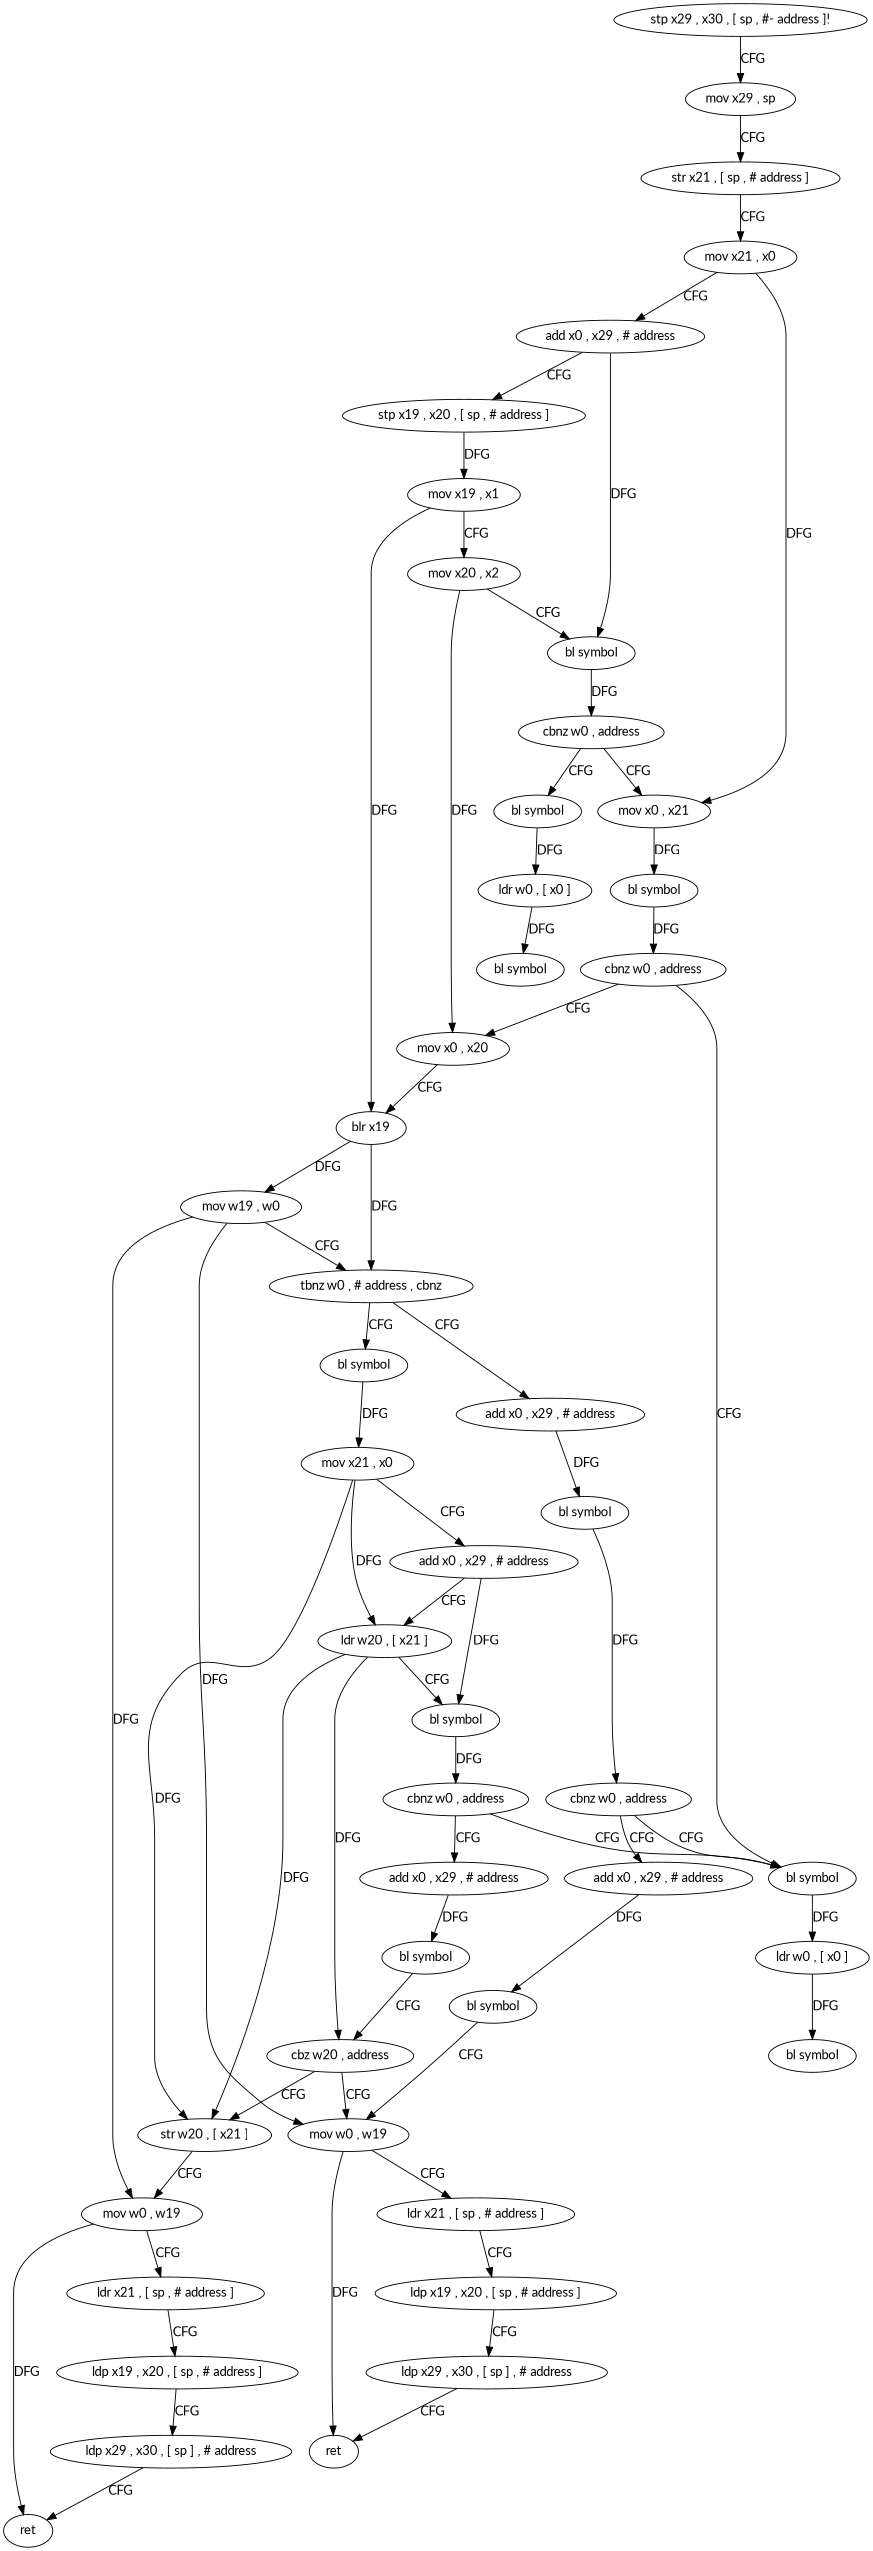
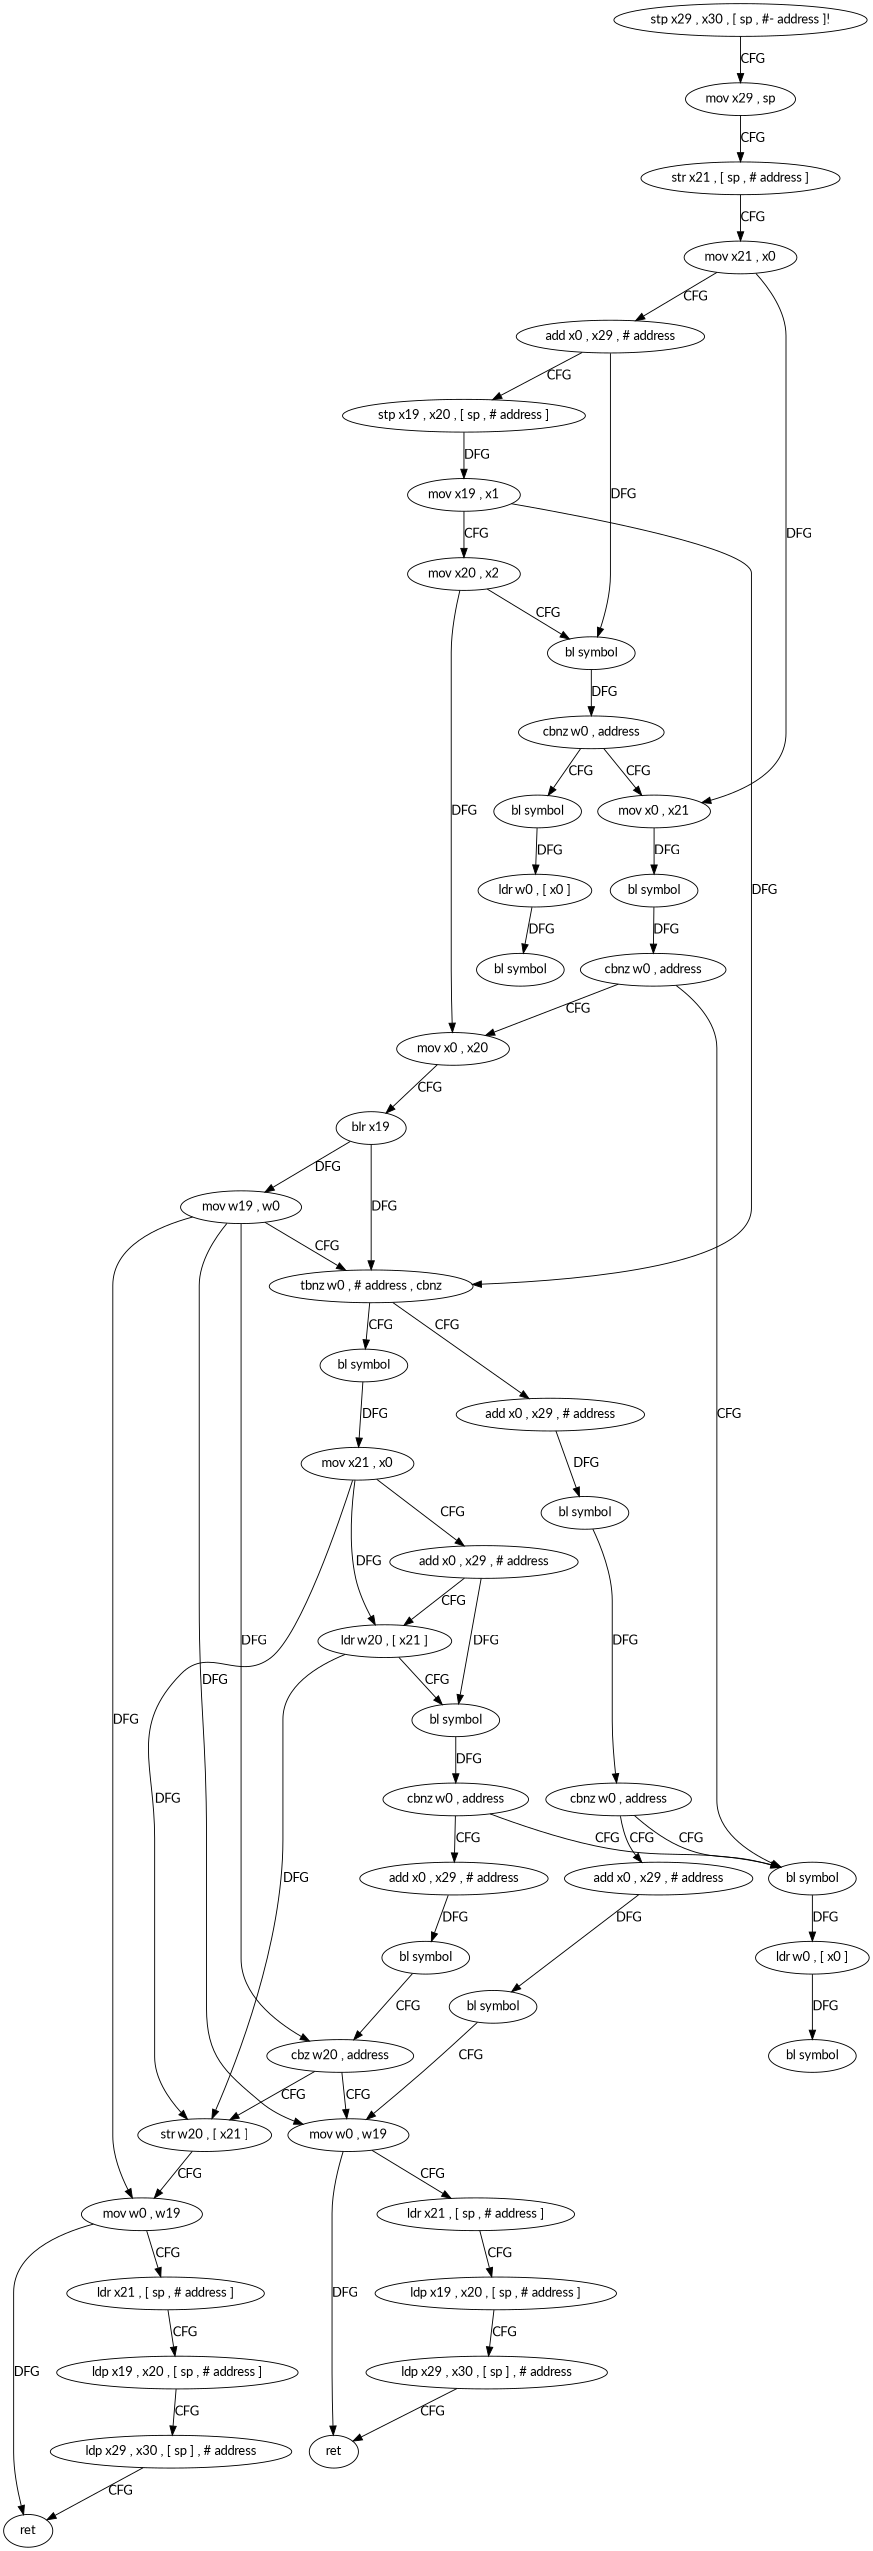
(371, 791) -> (751, 911)
(335, 1839) -> (241, 1643)
